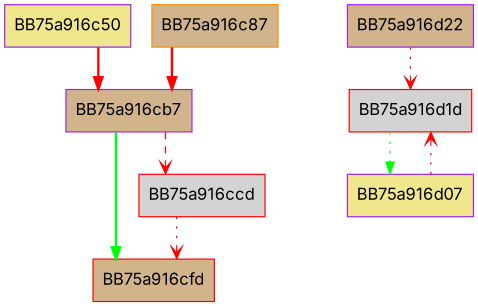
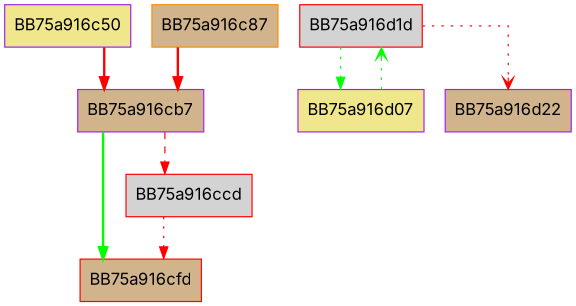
(410, 62) -> (491, 26)
(165, 147) -> (165, 147)
(431, 159) -> (381, 74)
(177, 232) -> (164, 232)
